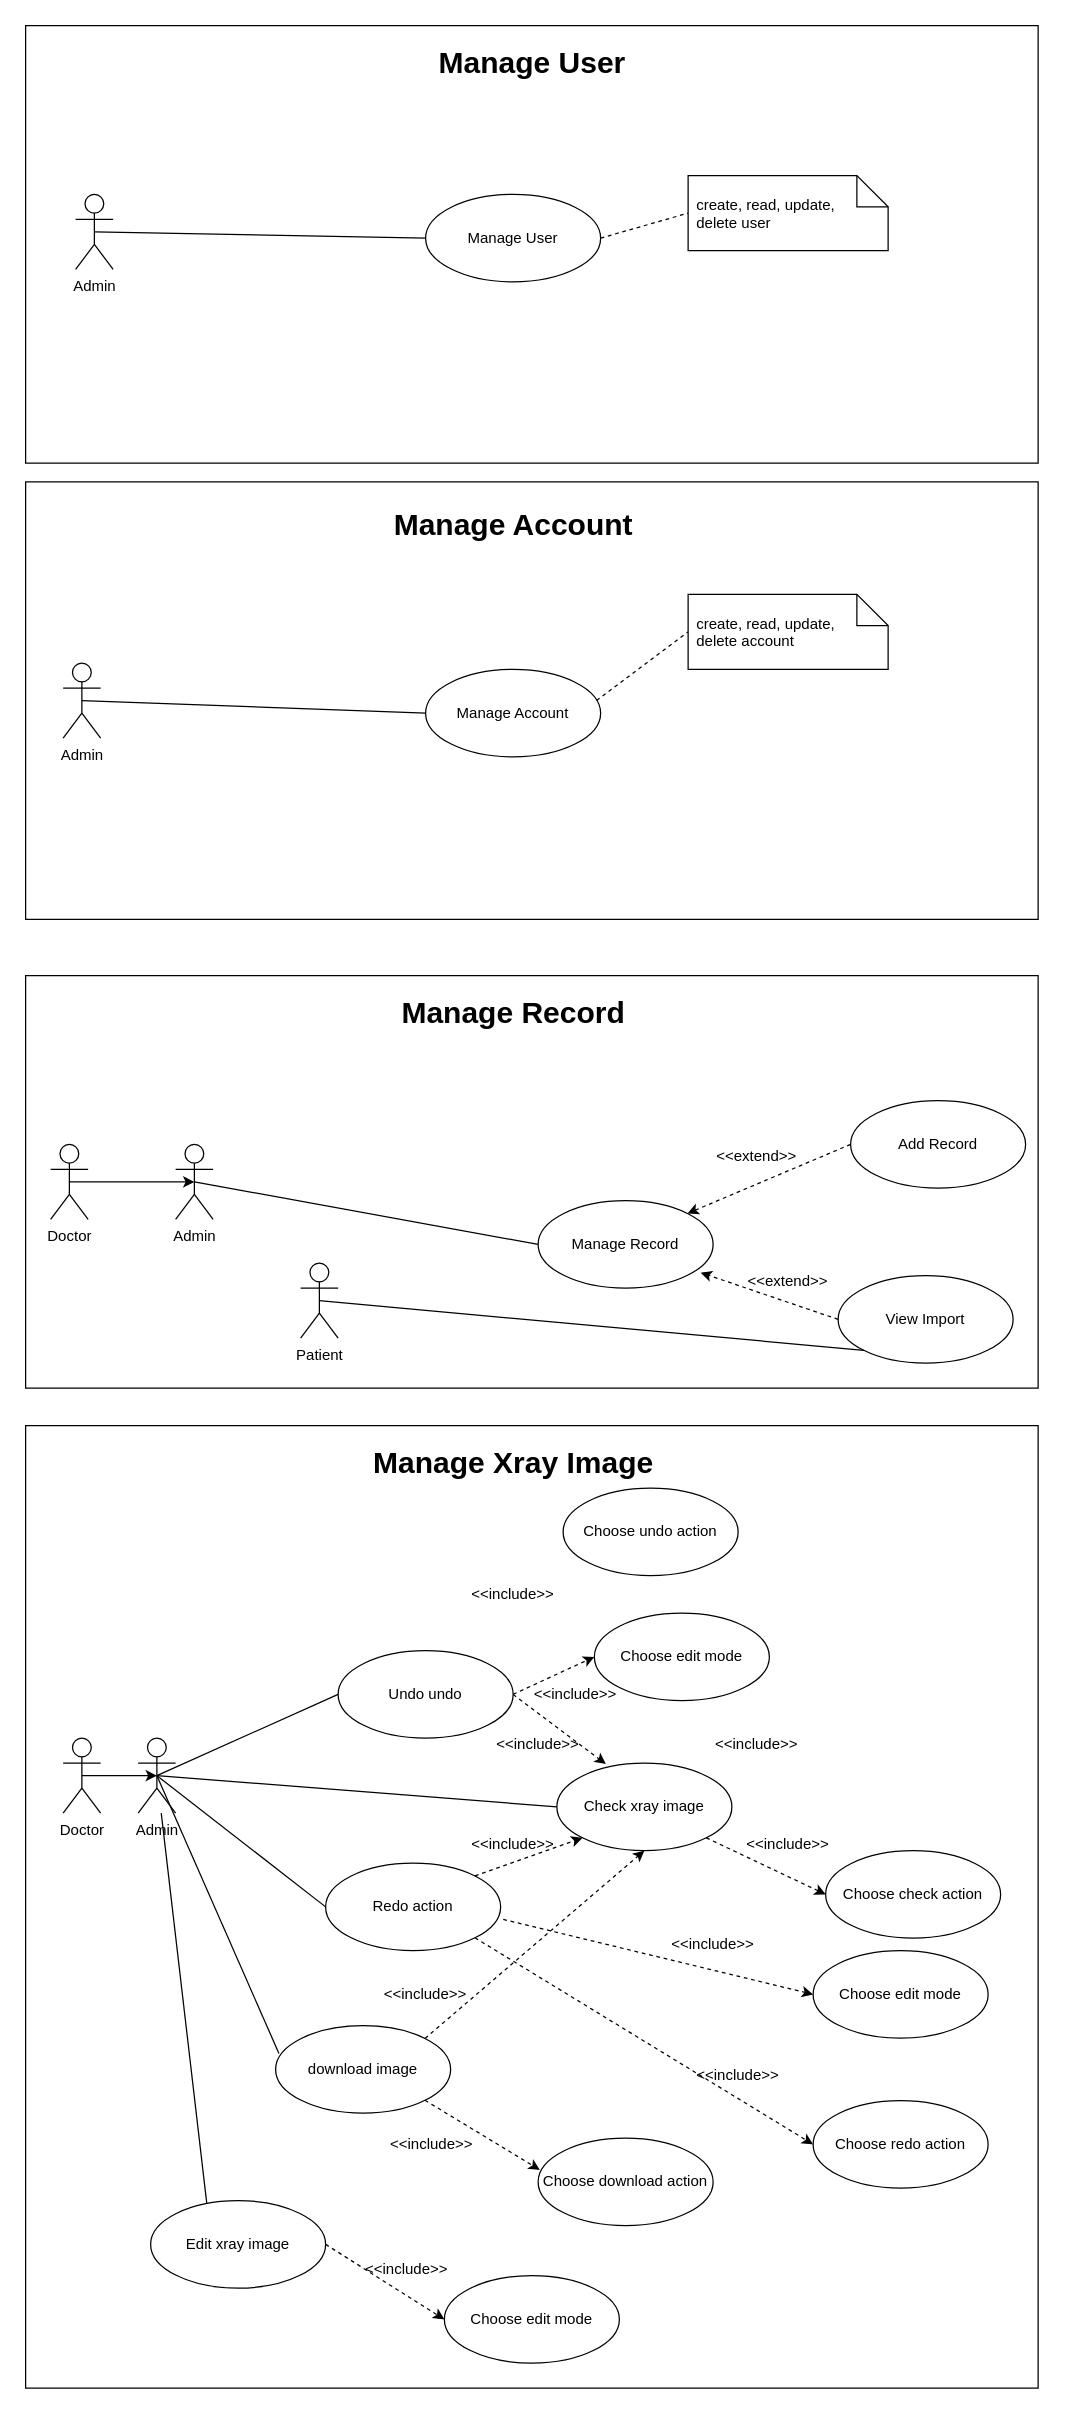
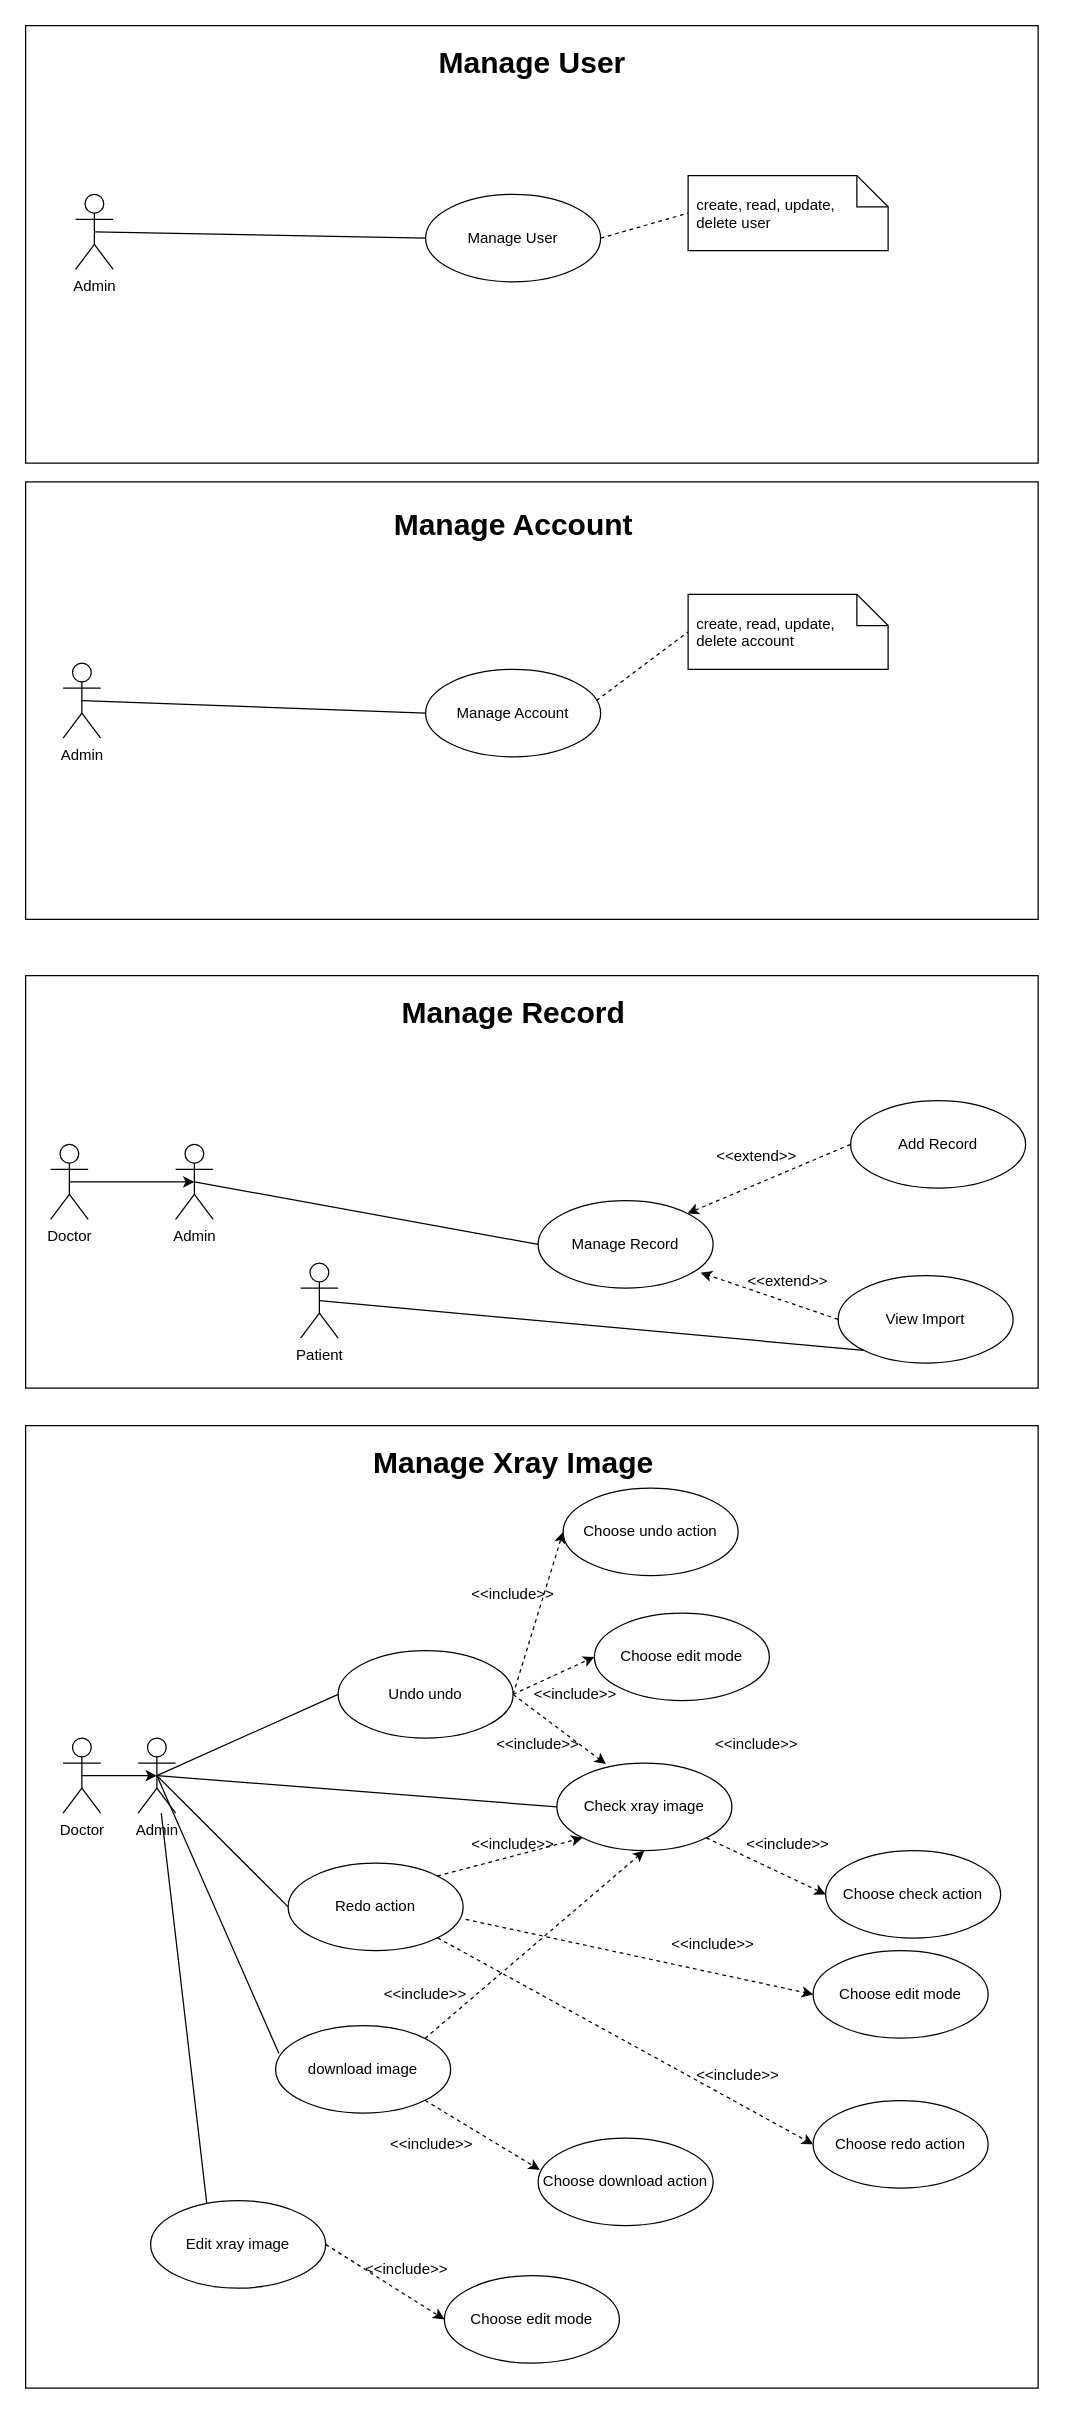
none -> (538, 1615)
(413, 1907) -> (376, 1907)
